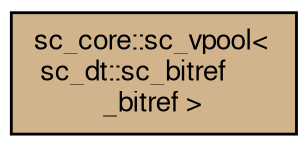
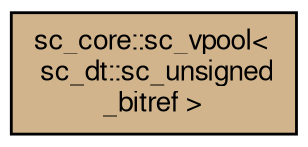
(154, 73) -> (154, 73)
